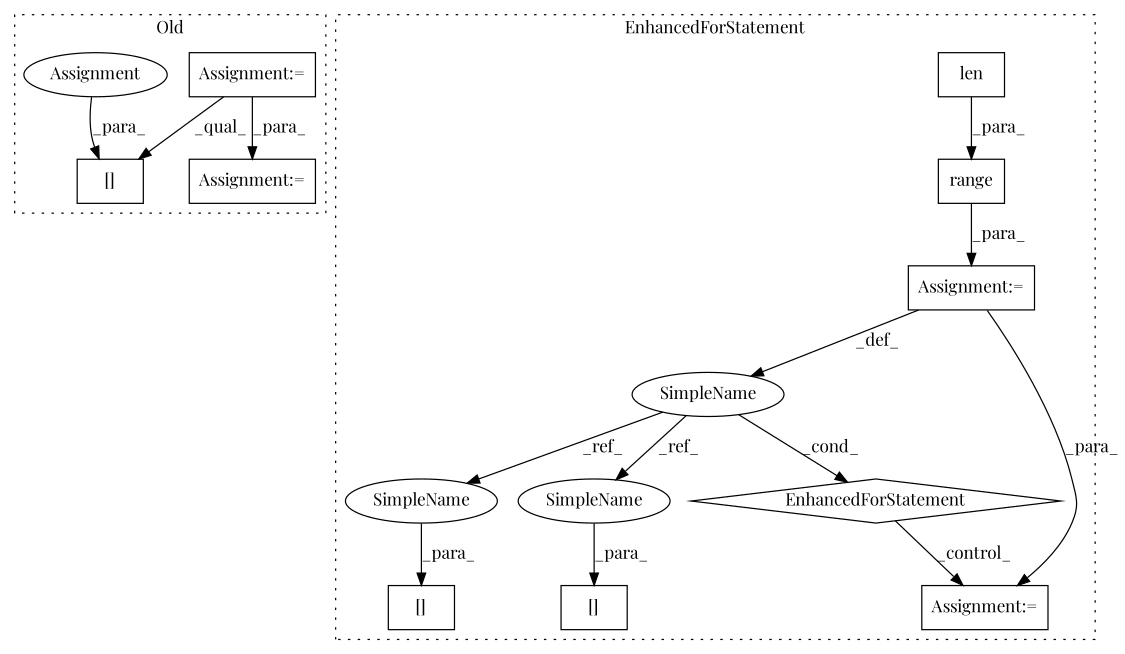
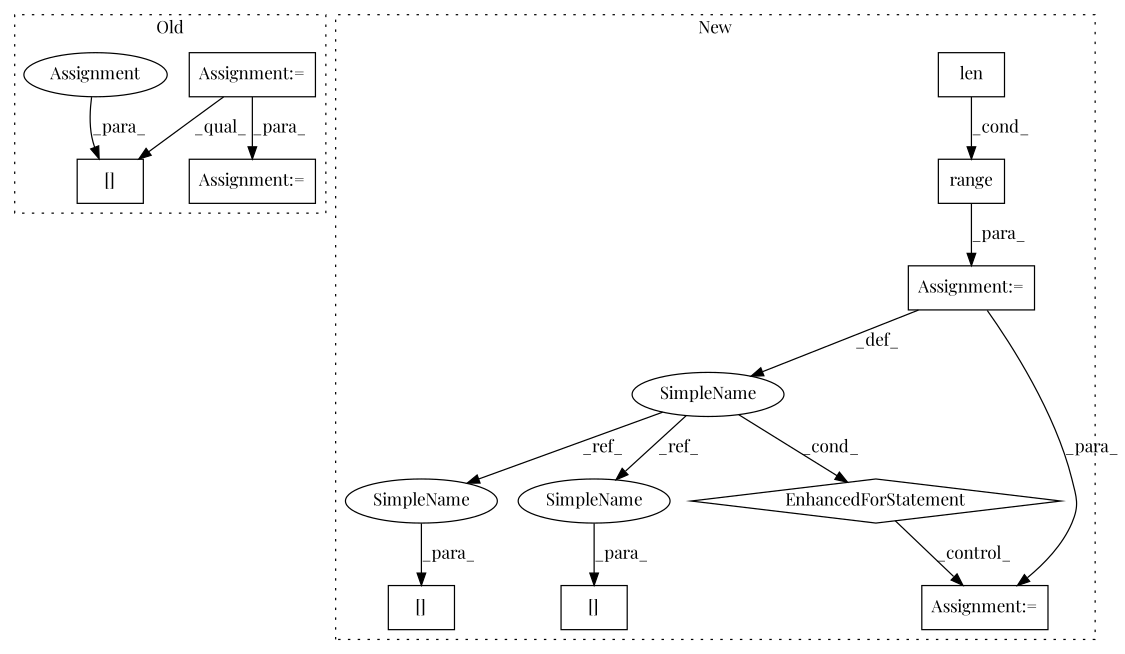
(715, 29) -> (715, 29)
(999, 128) -> (1001, 128)
